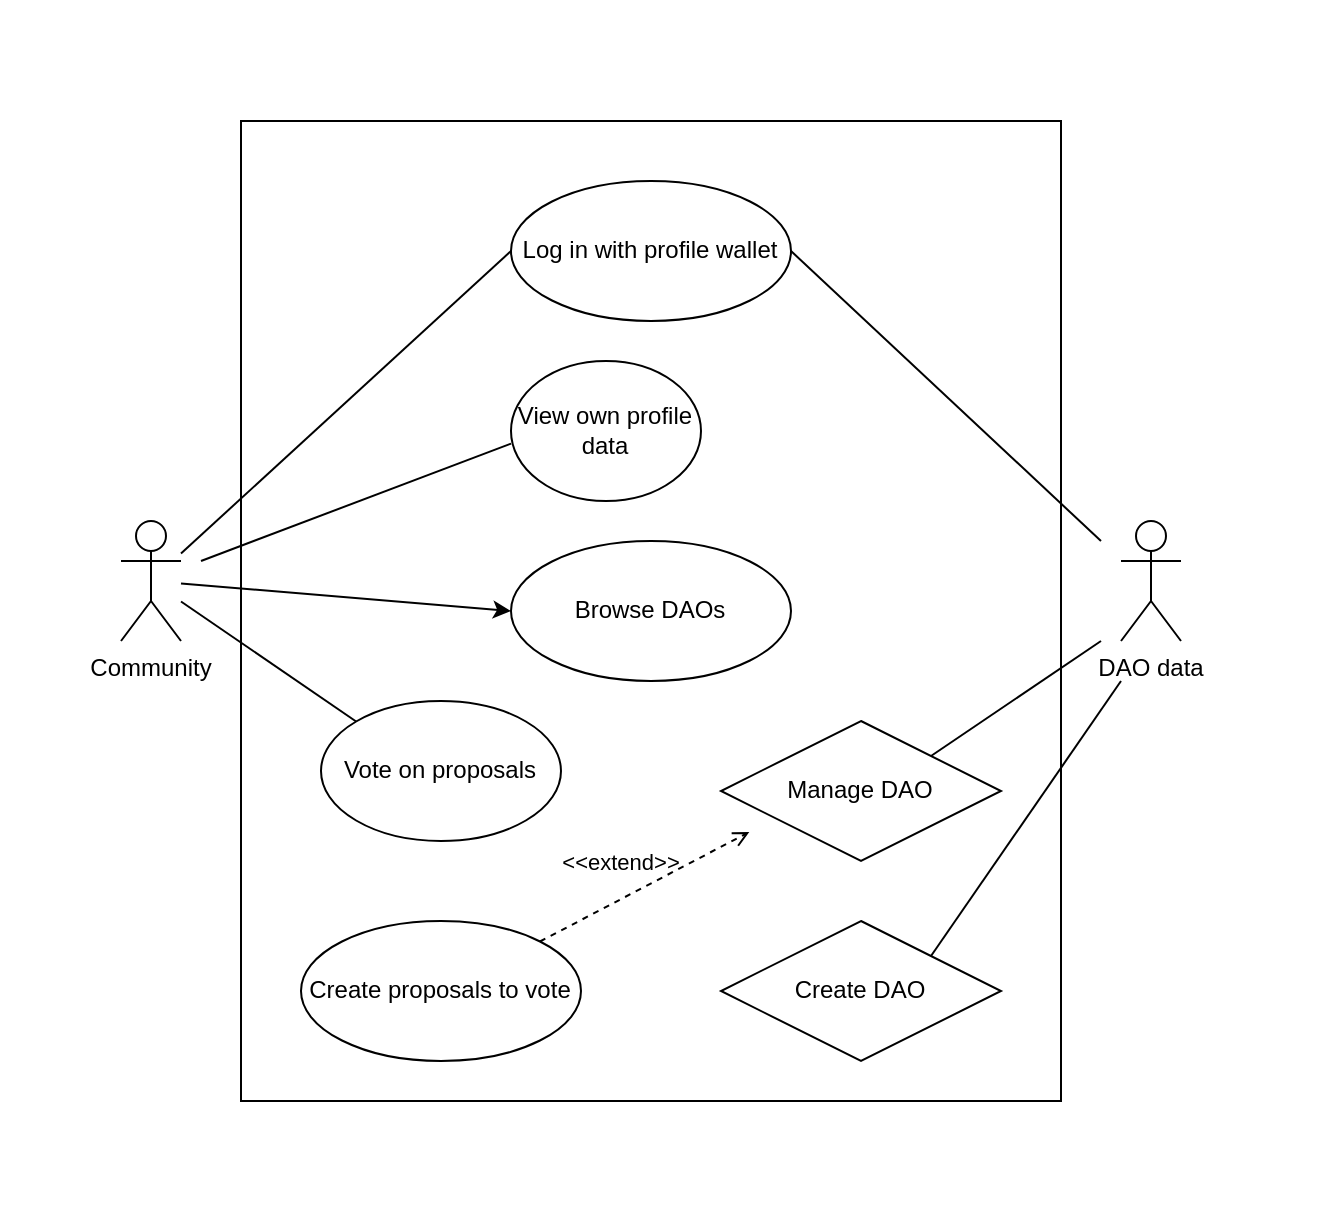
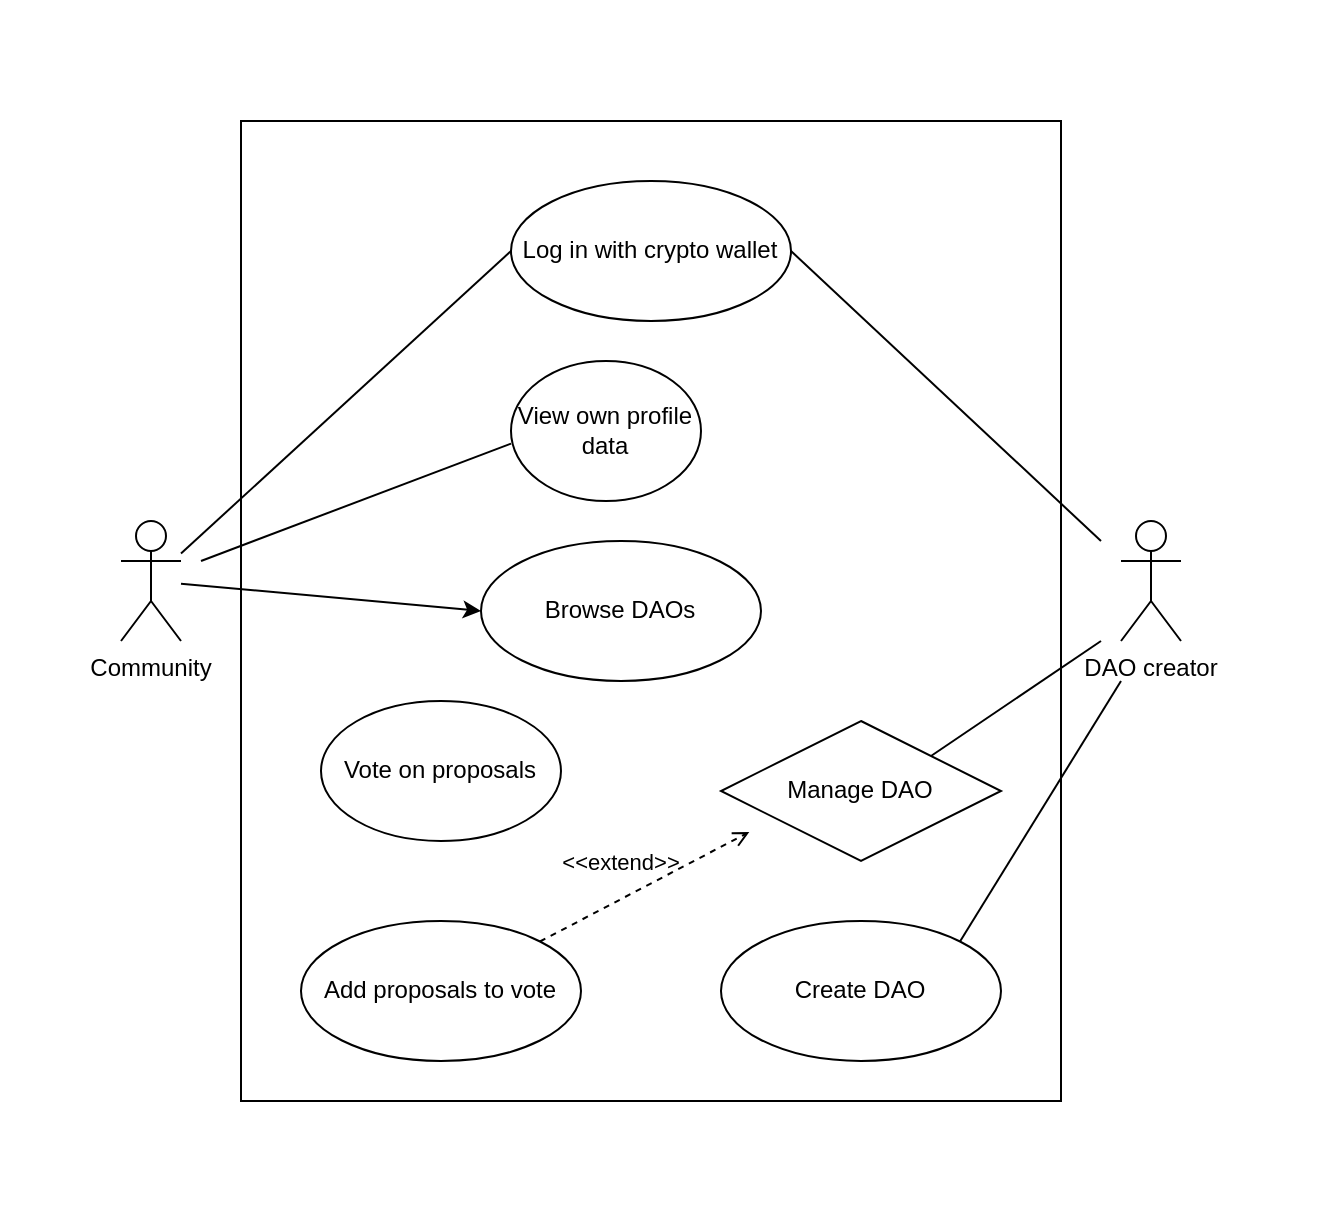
(651, 251) -> (651, 251)
(651, 611) -> (621, 611)
(269, 662) -> none
(1152, 669) -> (1152, 669)
(441, 991) -> (441, 991)
(861, 991) -> (861, 991)
